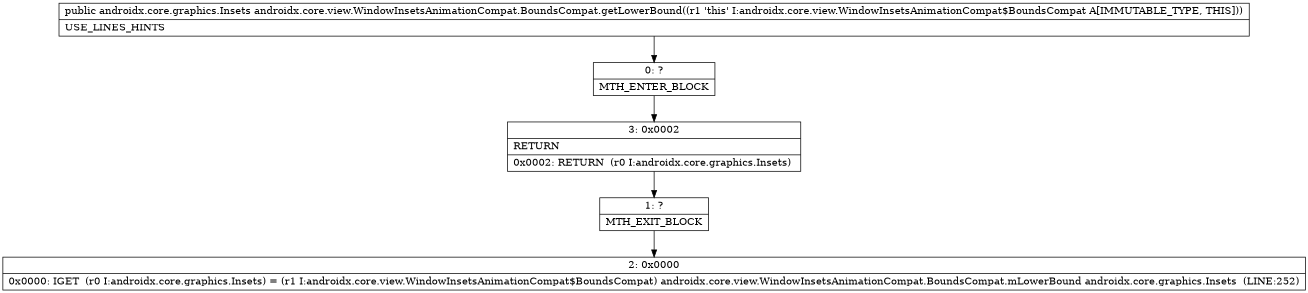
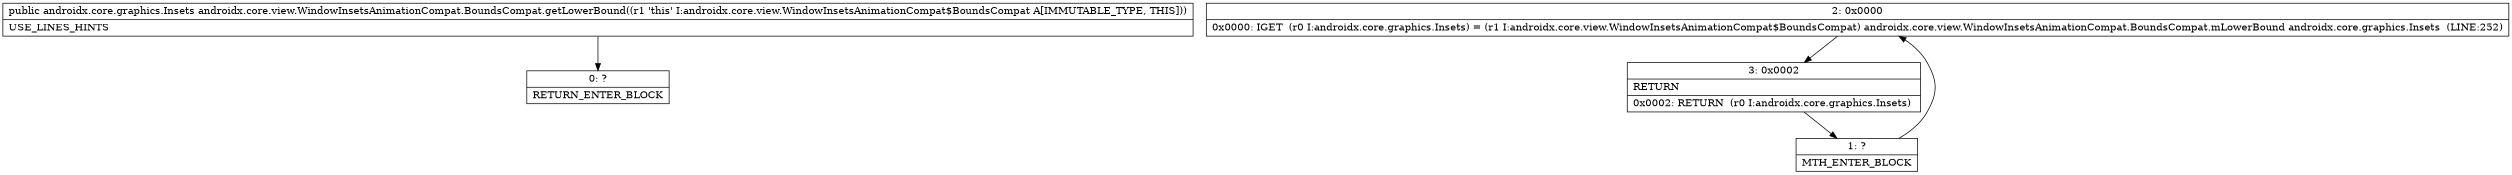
(654, 87) -> (598, 95)
(654, 105) -> (1824, 47)
(654, 222) -> (1857, 163)
